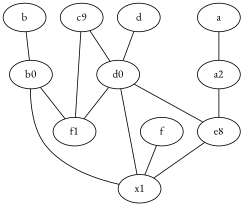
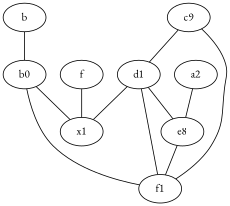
(139, 17) -> none
(219, 17) -> none
(118, 75) -> (139, 75)
(179, 160) -> (171, 160)
